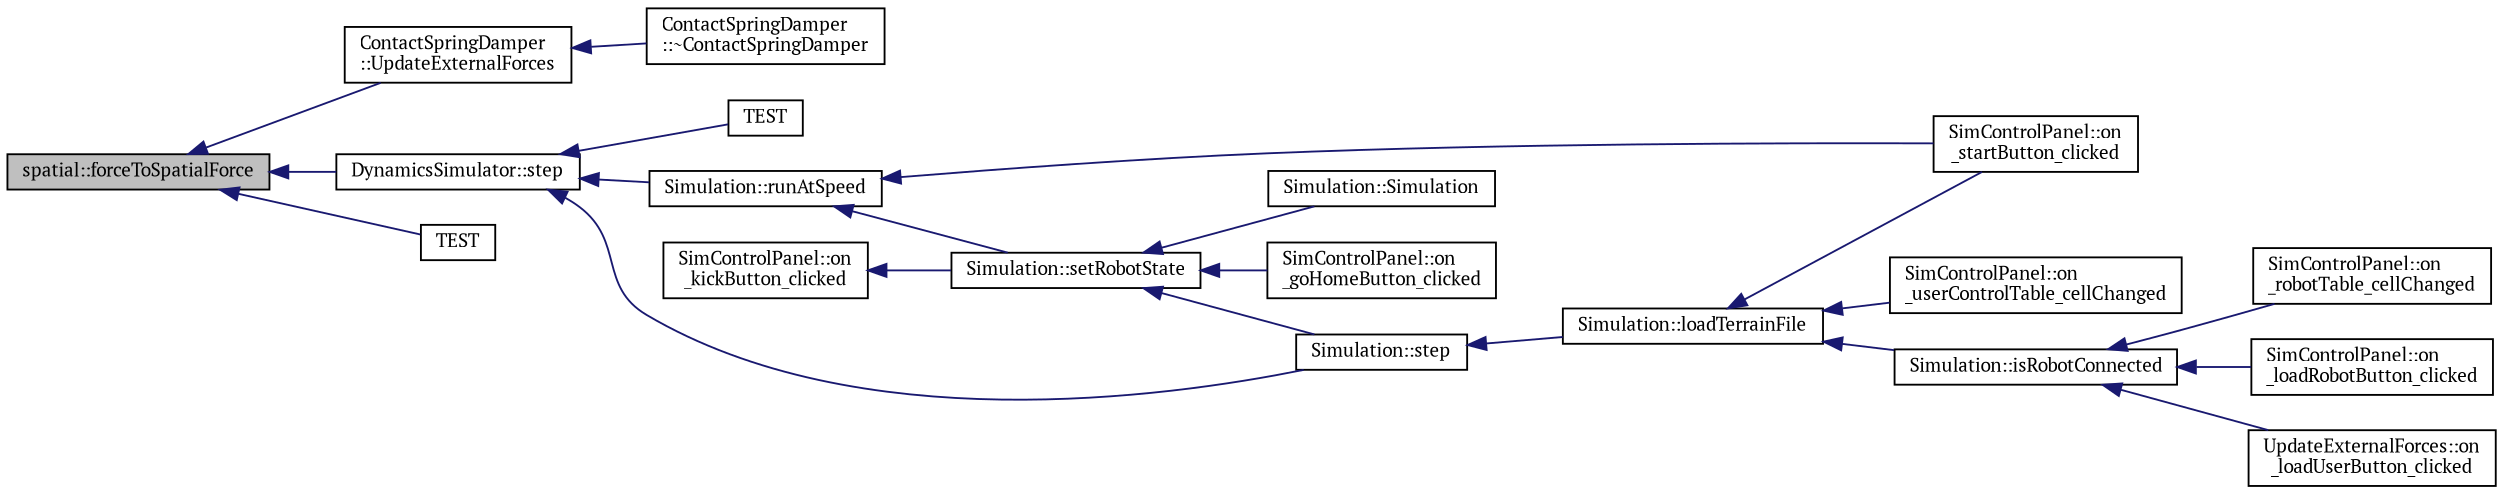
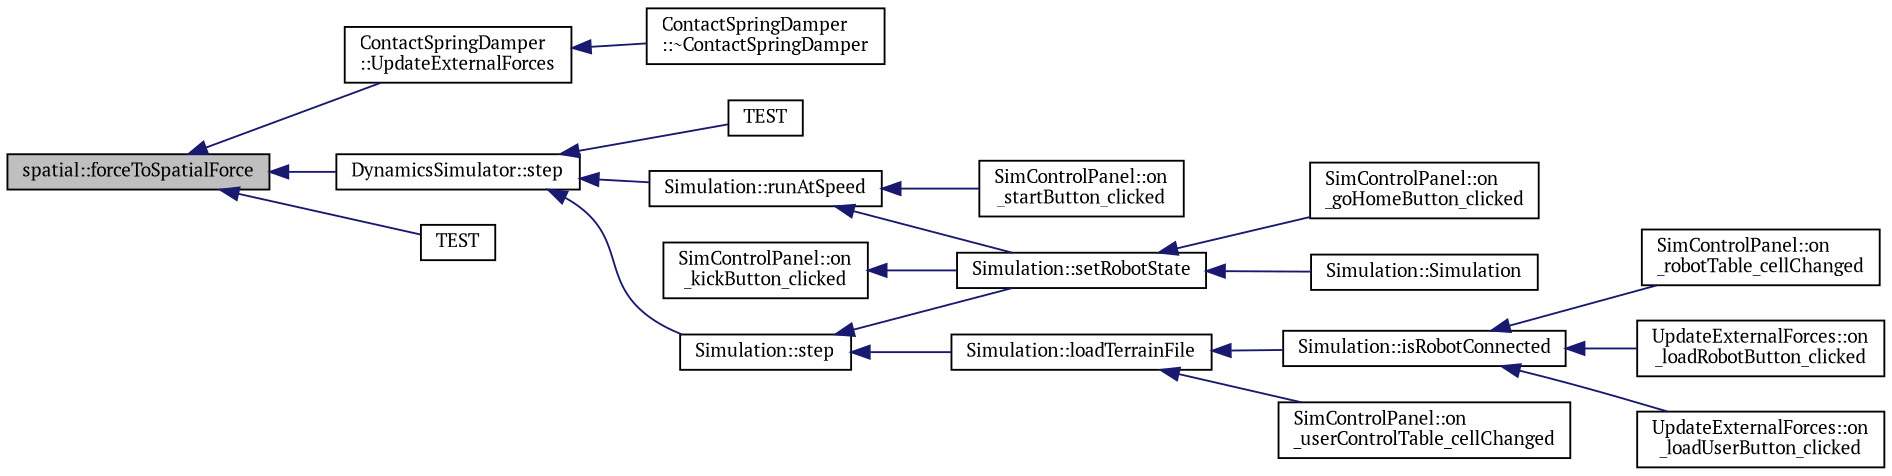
(1863, 236) -> none
(1238, 314) -> (933, 309)
(2372, 367) -> (1761, 348)
